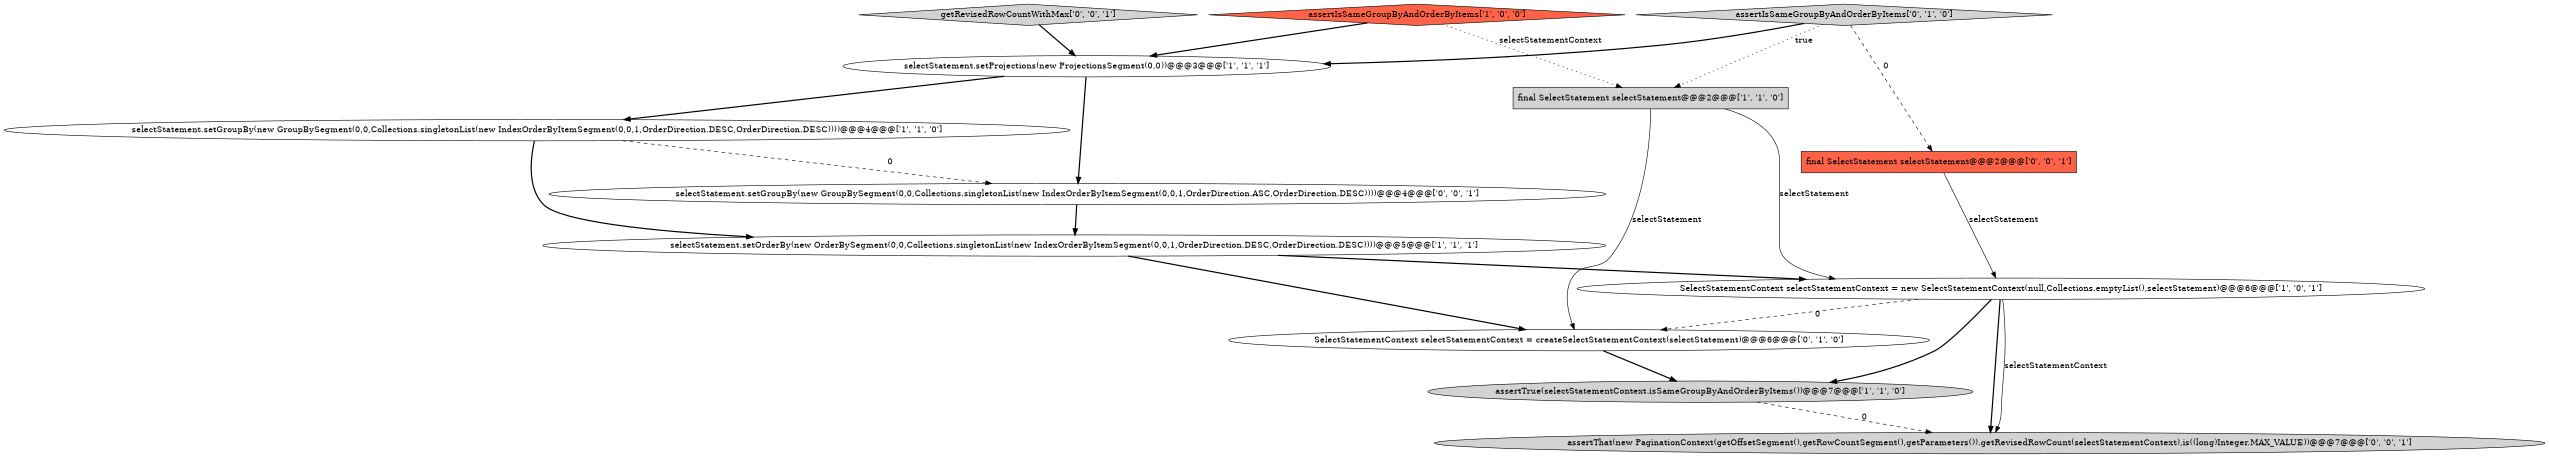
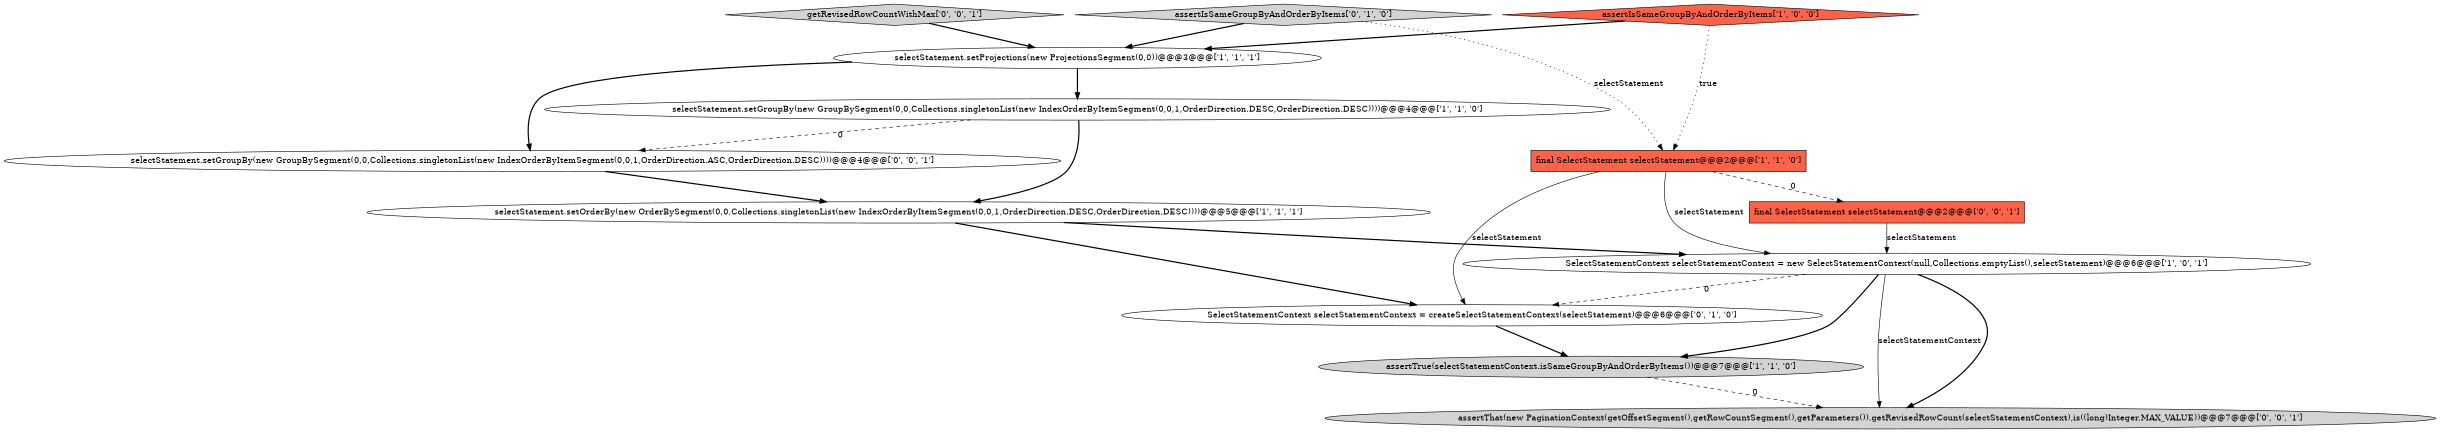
(1551, 41) -> (1708, 84)
(1804, 41) -> (1629, 84)
(1890, 86) -> (1775, 186)
(1651, 98) -> (1668, 161)
